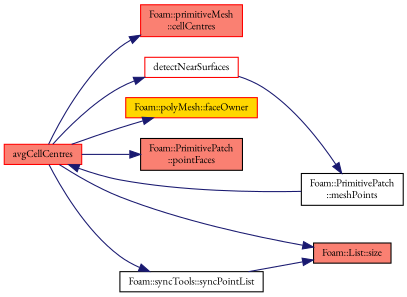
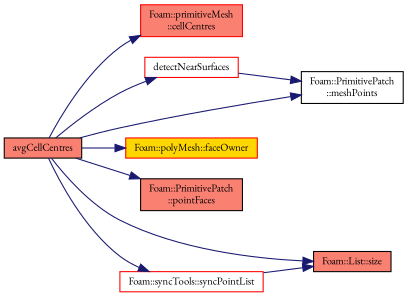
(43, 154) -> (43, 148)
(189, 188) -> (185, 115)
(192, 282) -> (192, 282)
